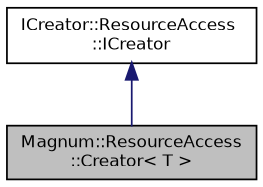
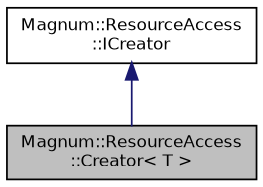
(132, 36) -> (132, 36)
